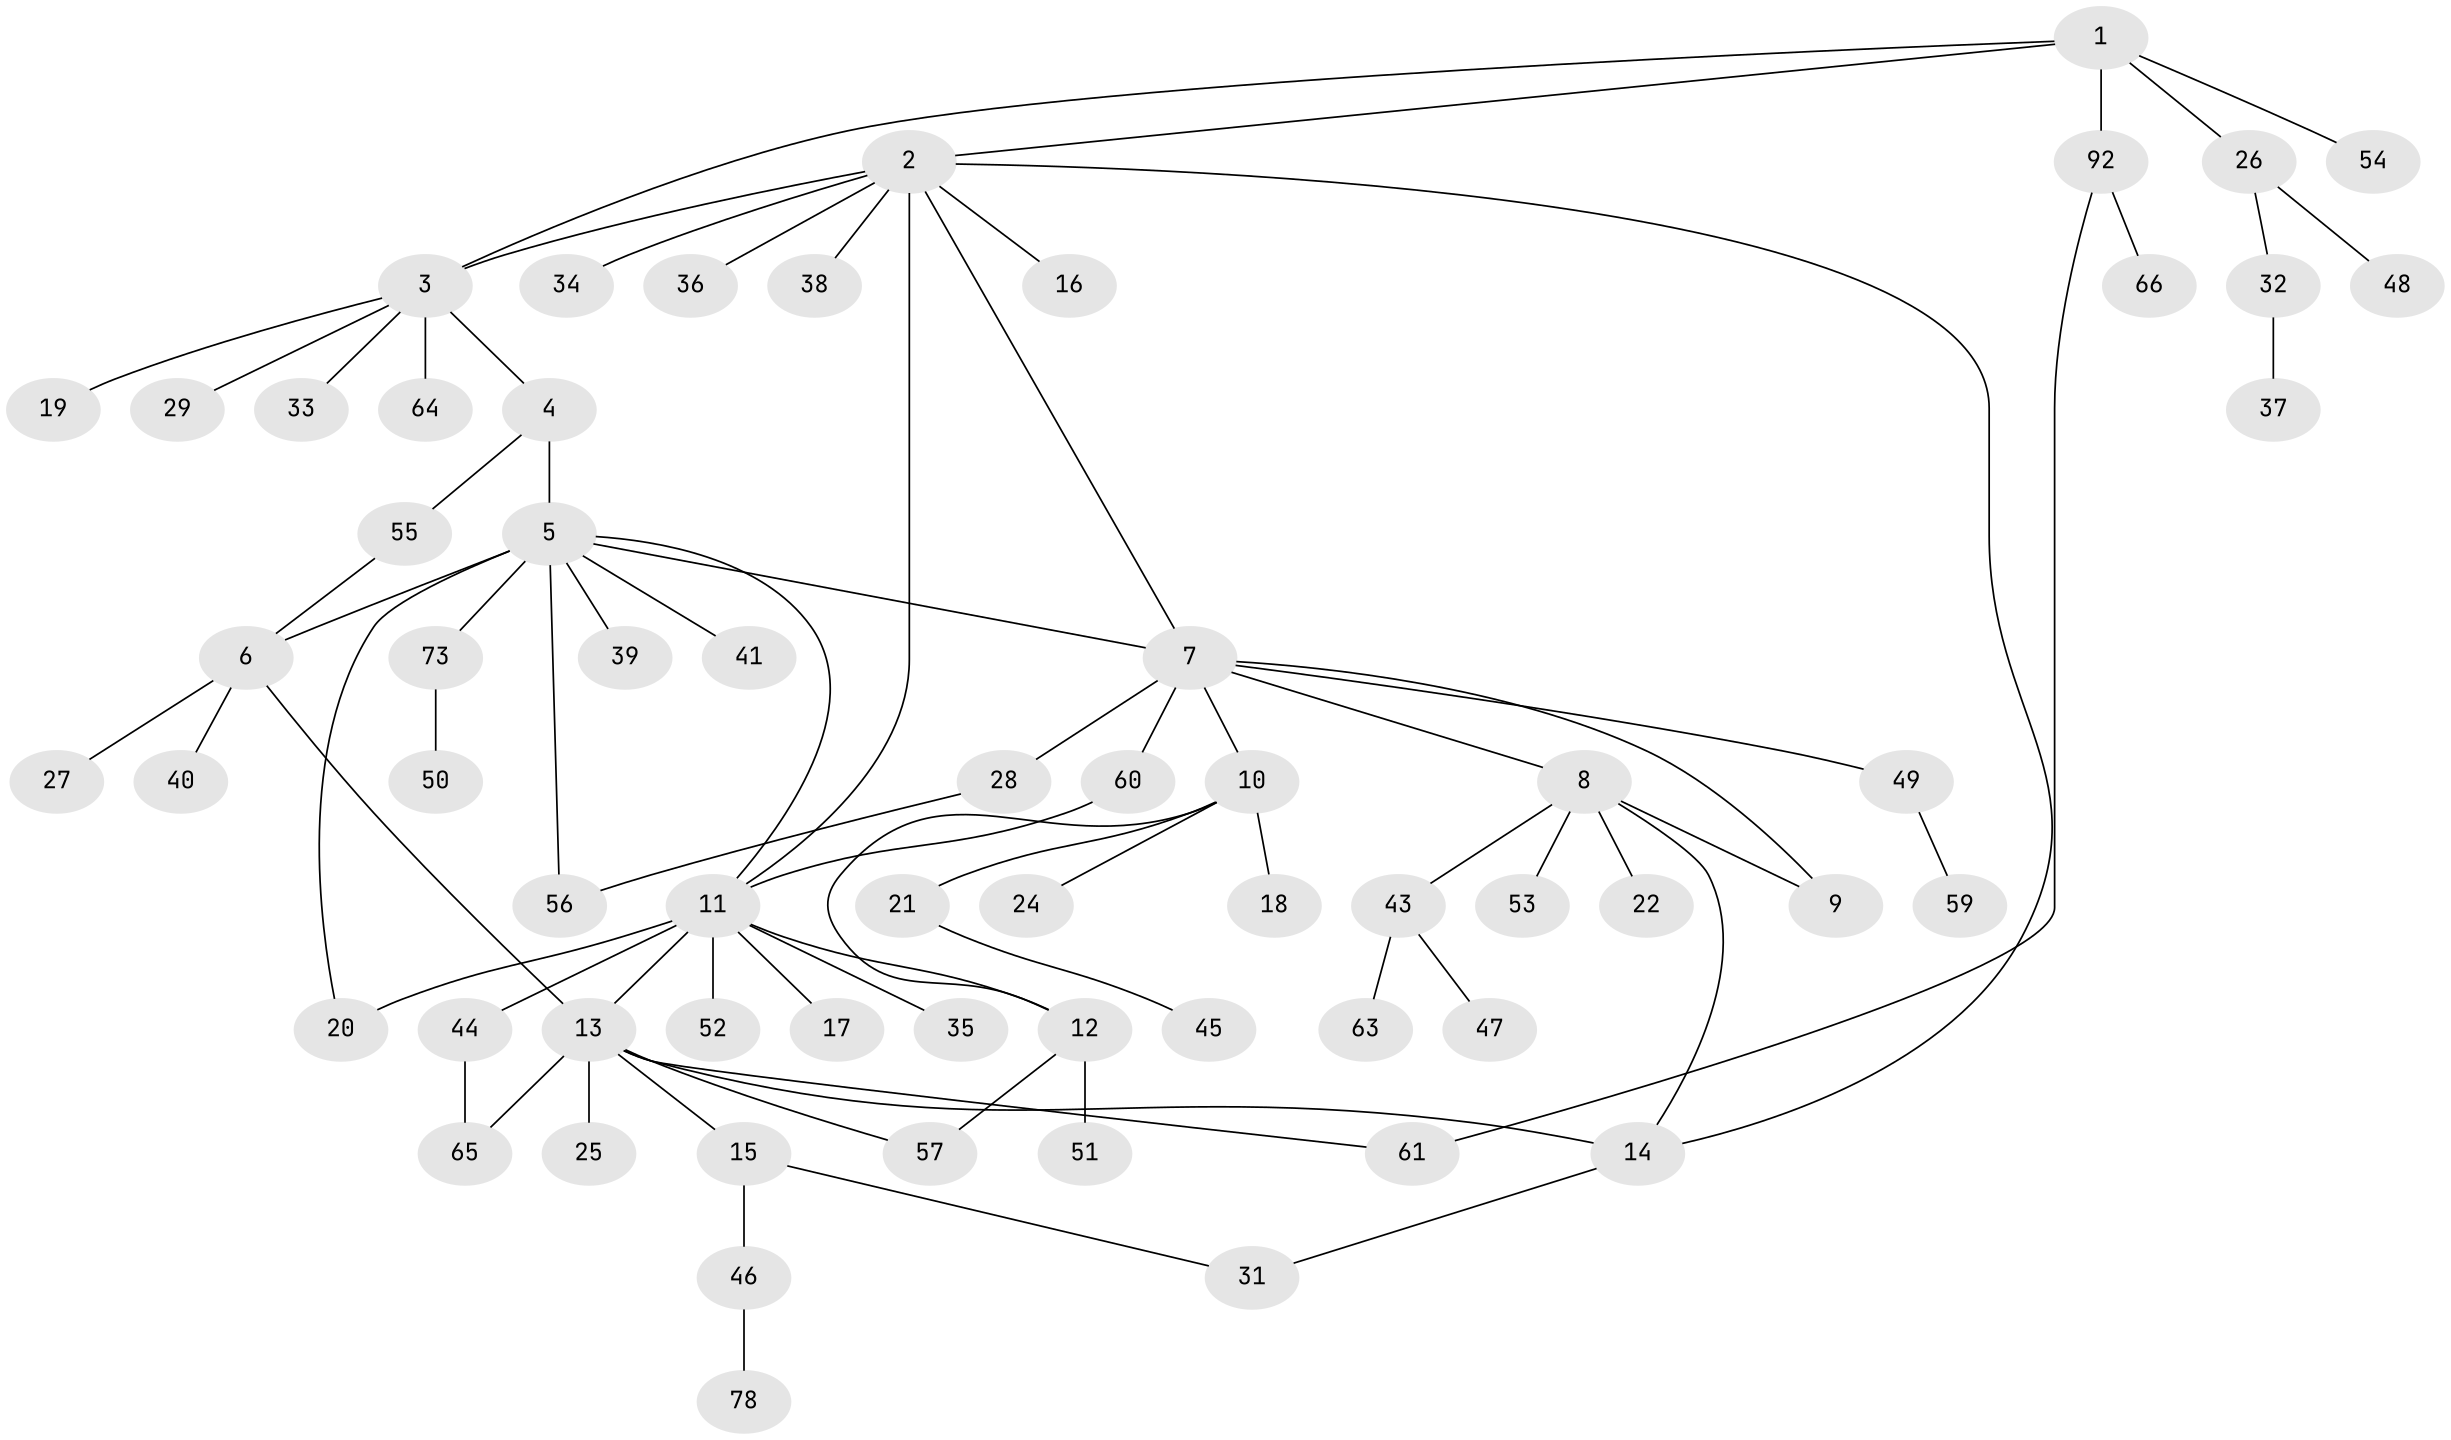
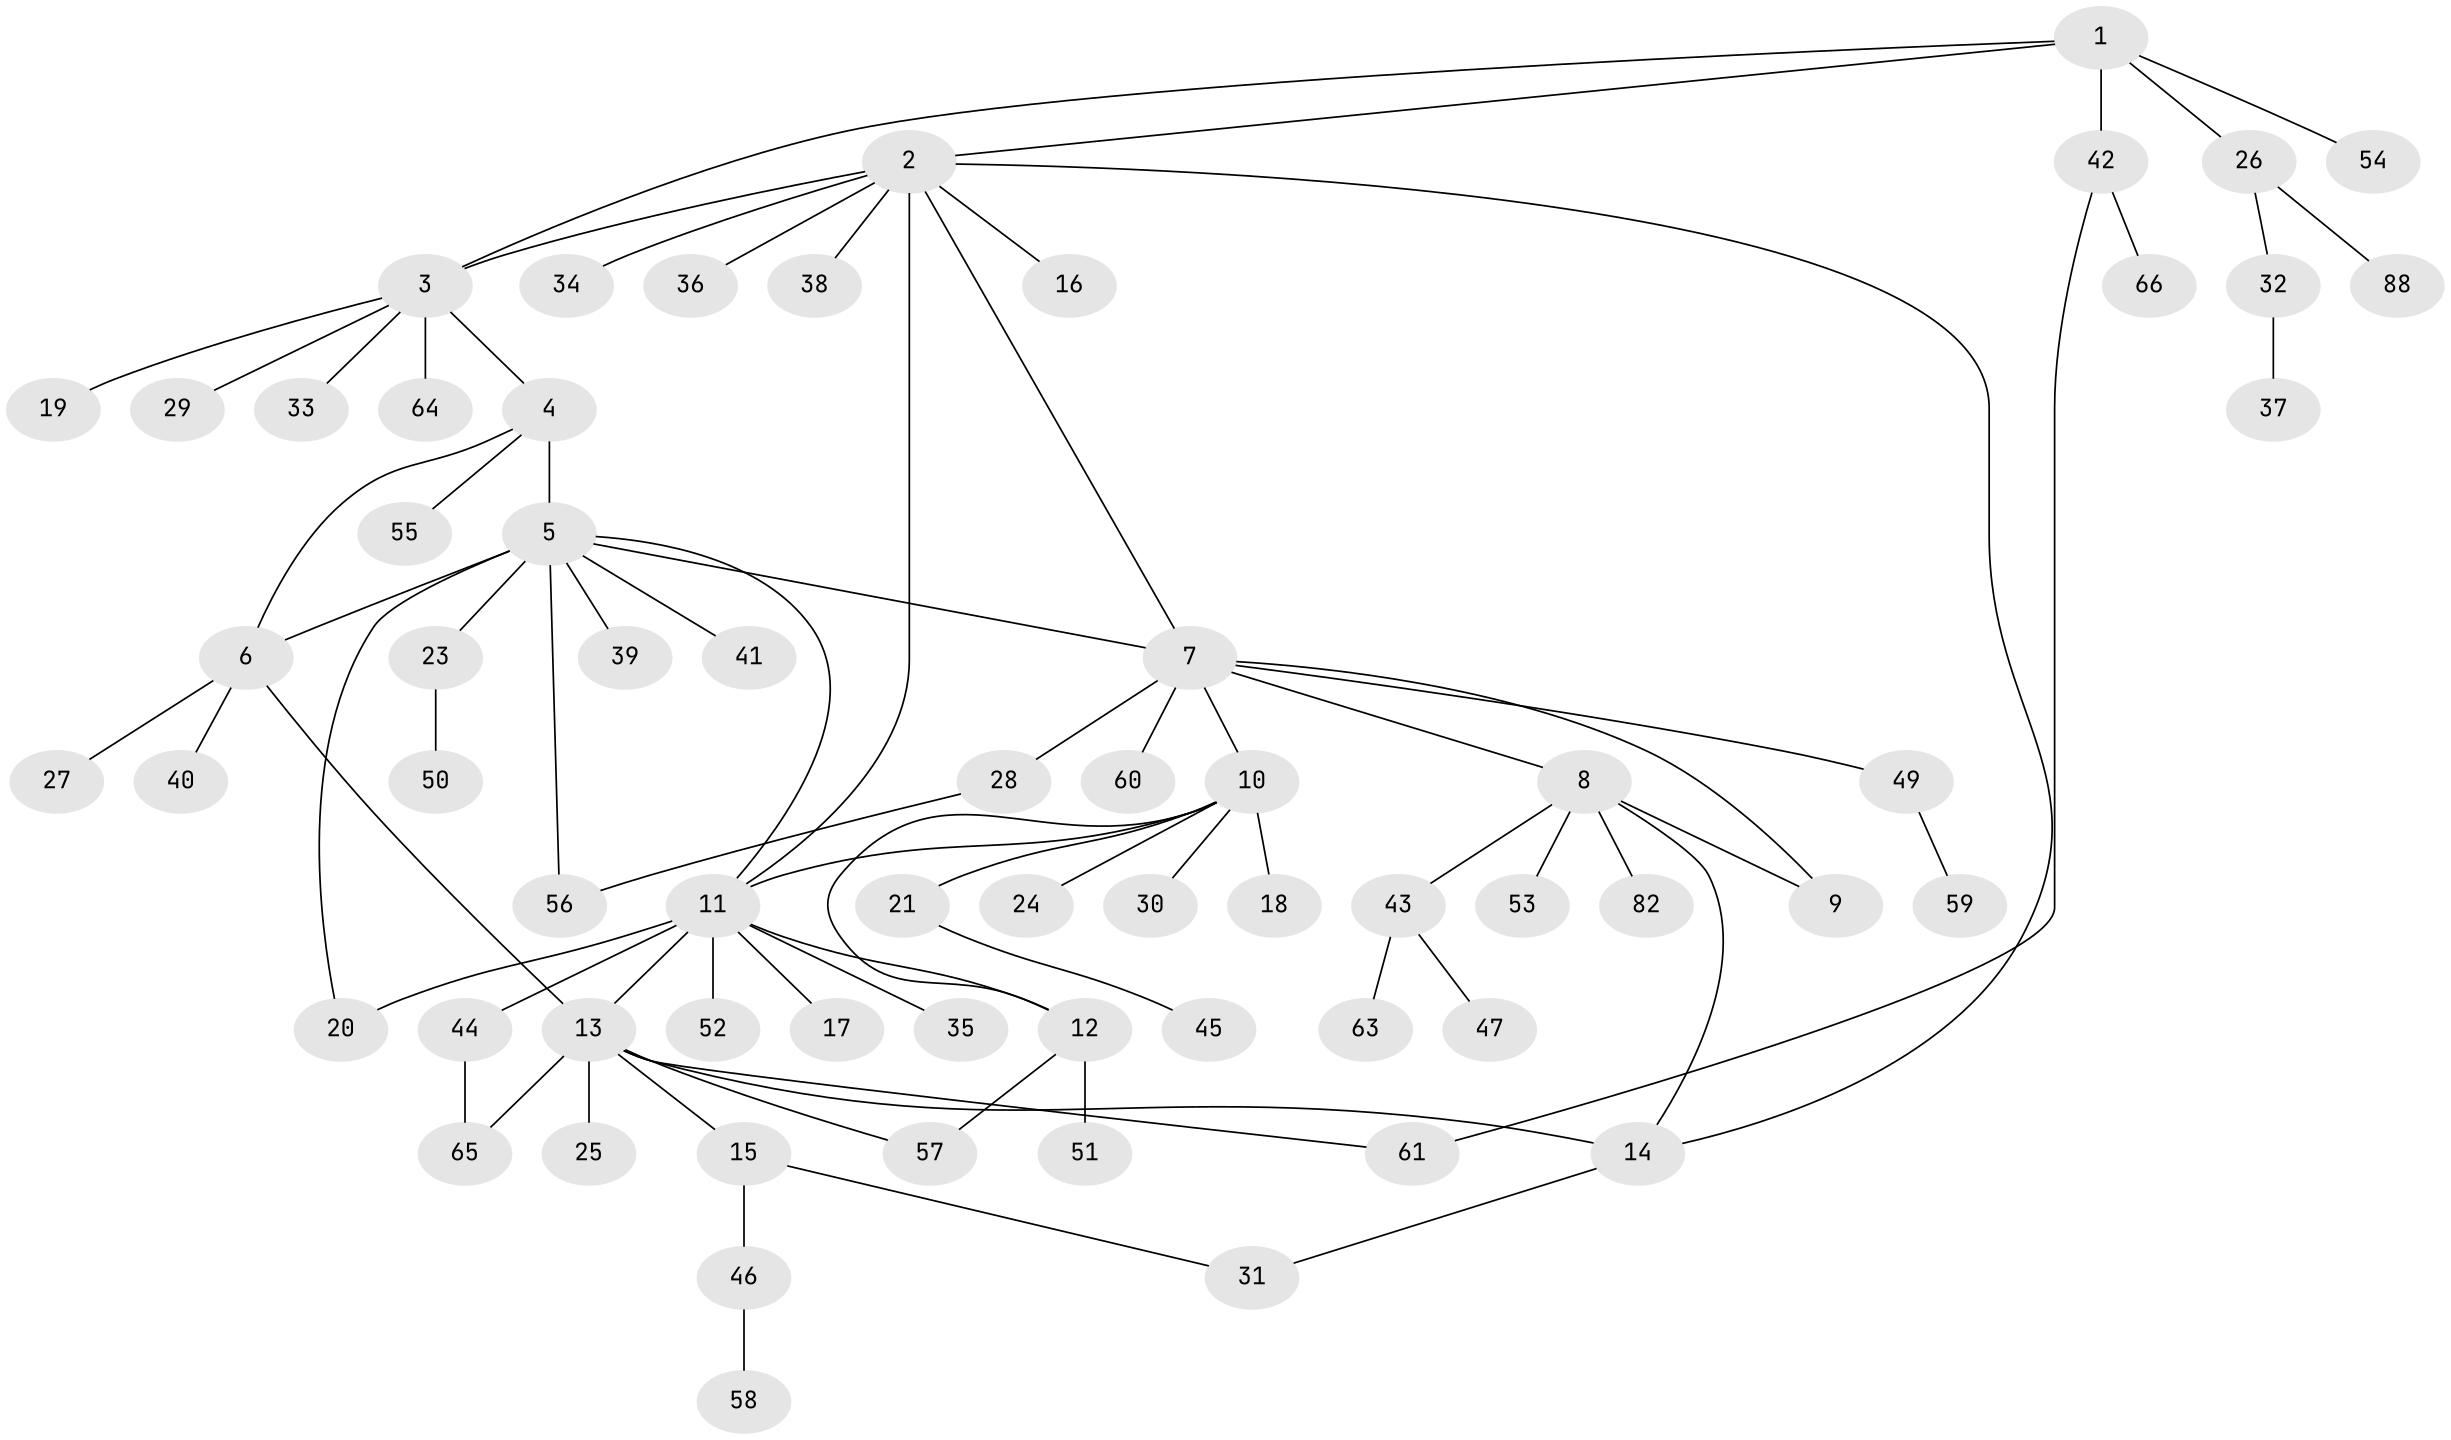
(2101, 162) -> (2101, 162)
(2397, 286) -> (2397, 286)
(325, 596) -> (356, 492)
(436, 658) -> (436, 658)
(922, 845) -> (984, 846)
none -> (1150, 906)
(1646, 906) -> (1646, 906)
(744, 1402) -> (744, 1402)
